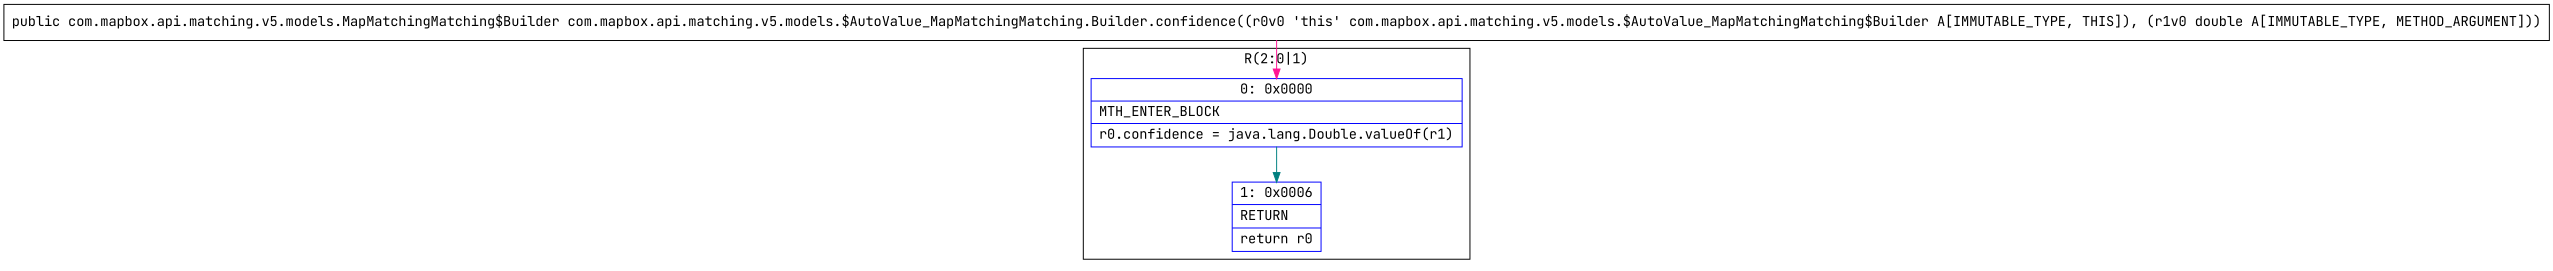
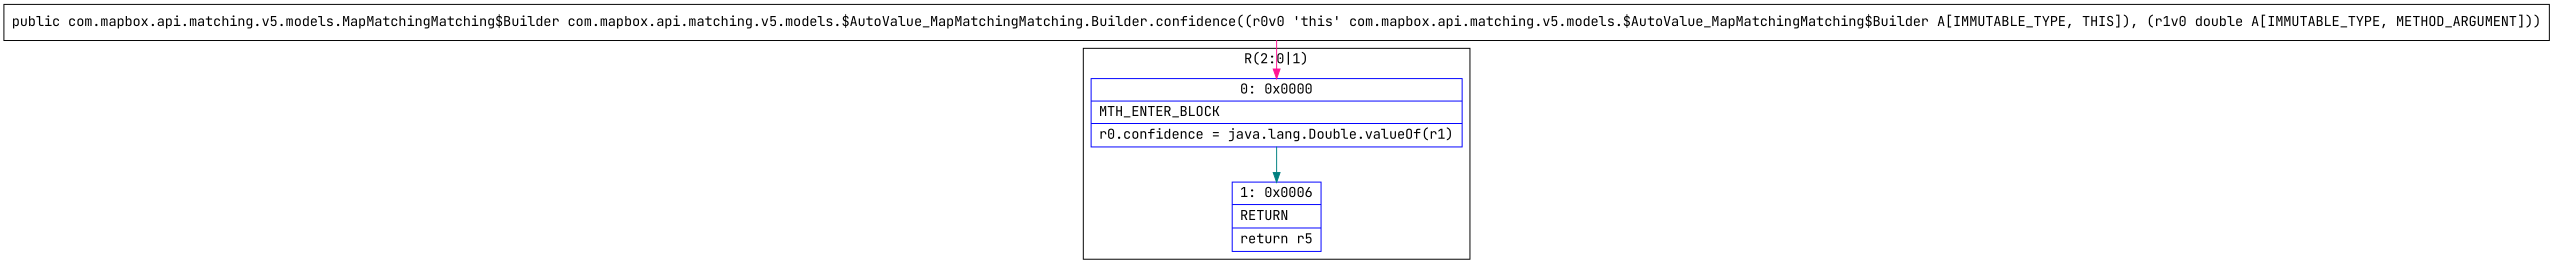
(1277, 239) -> (1277, 239)
